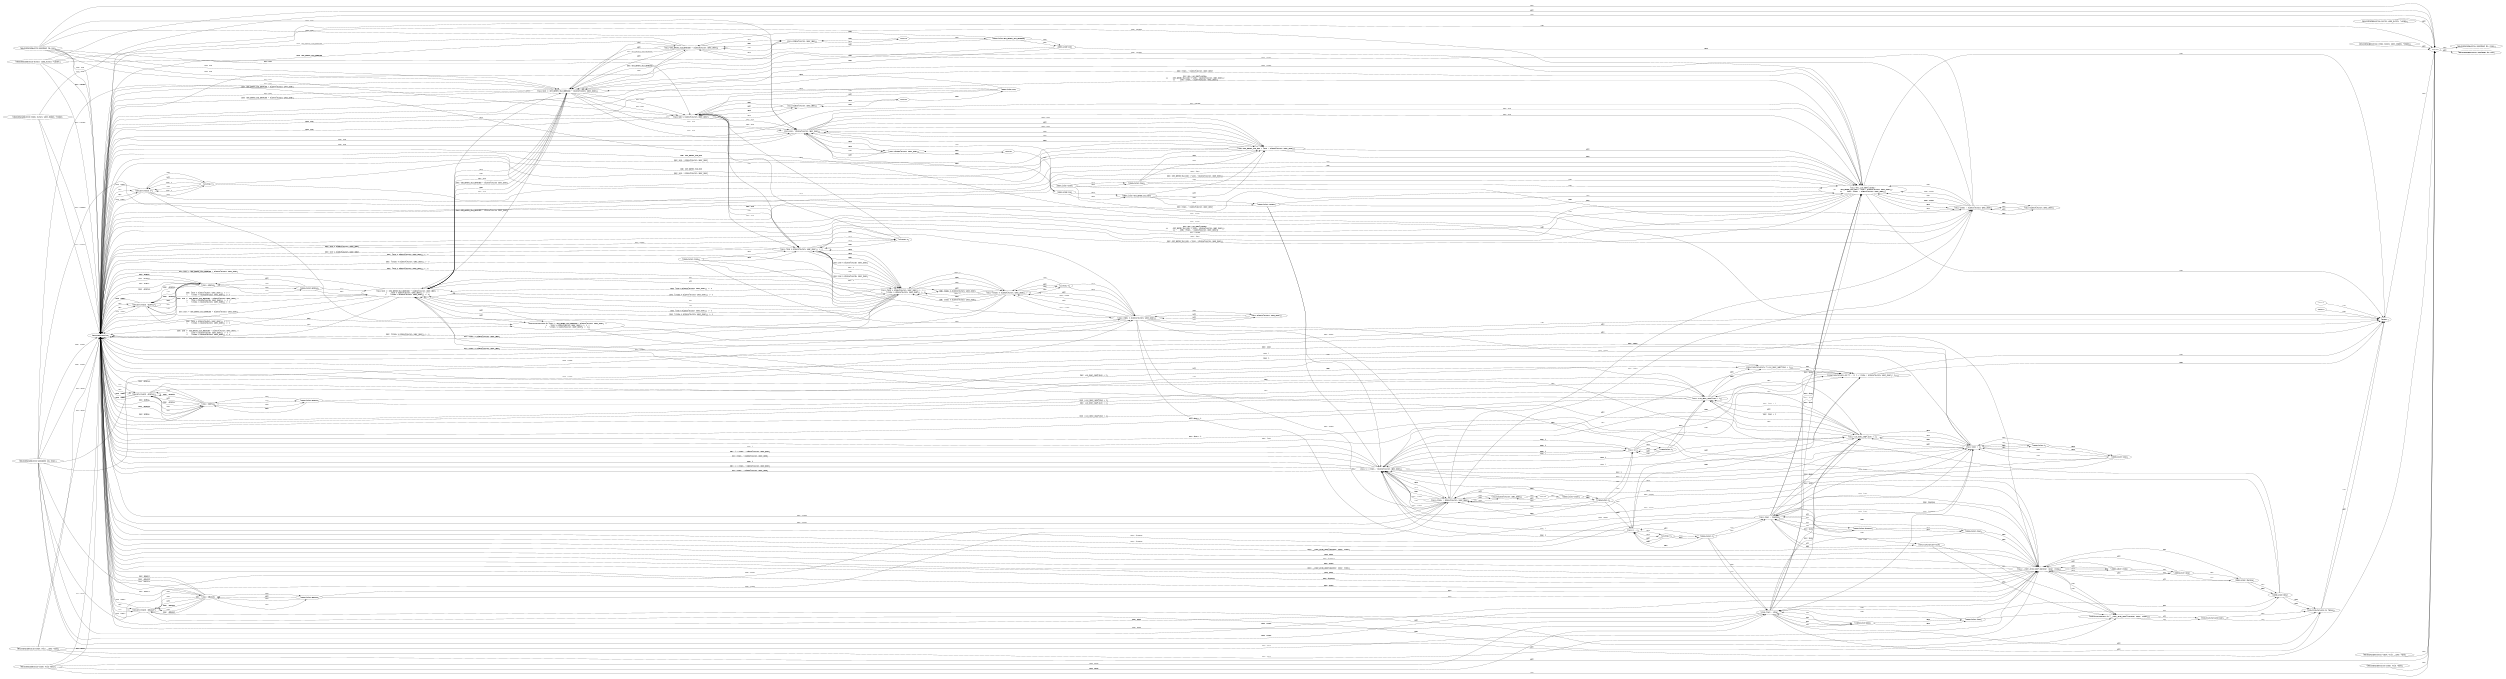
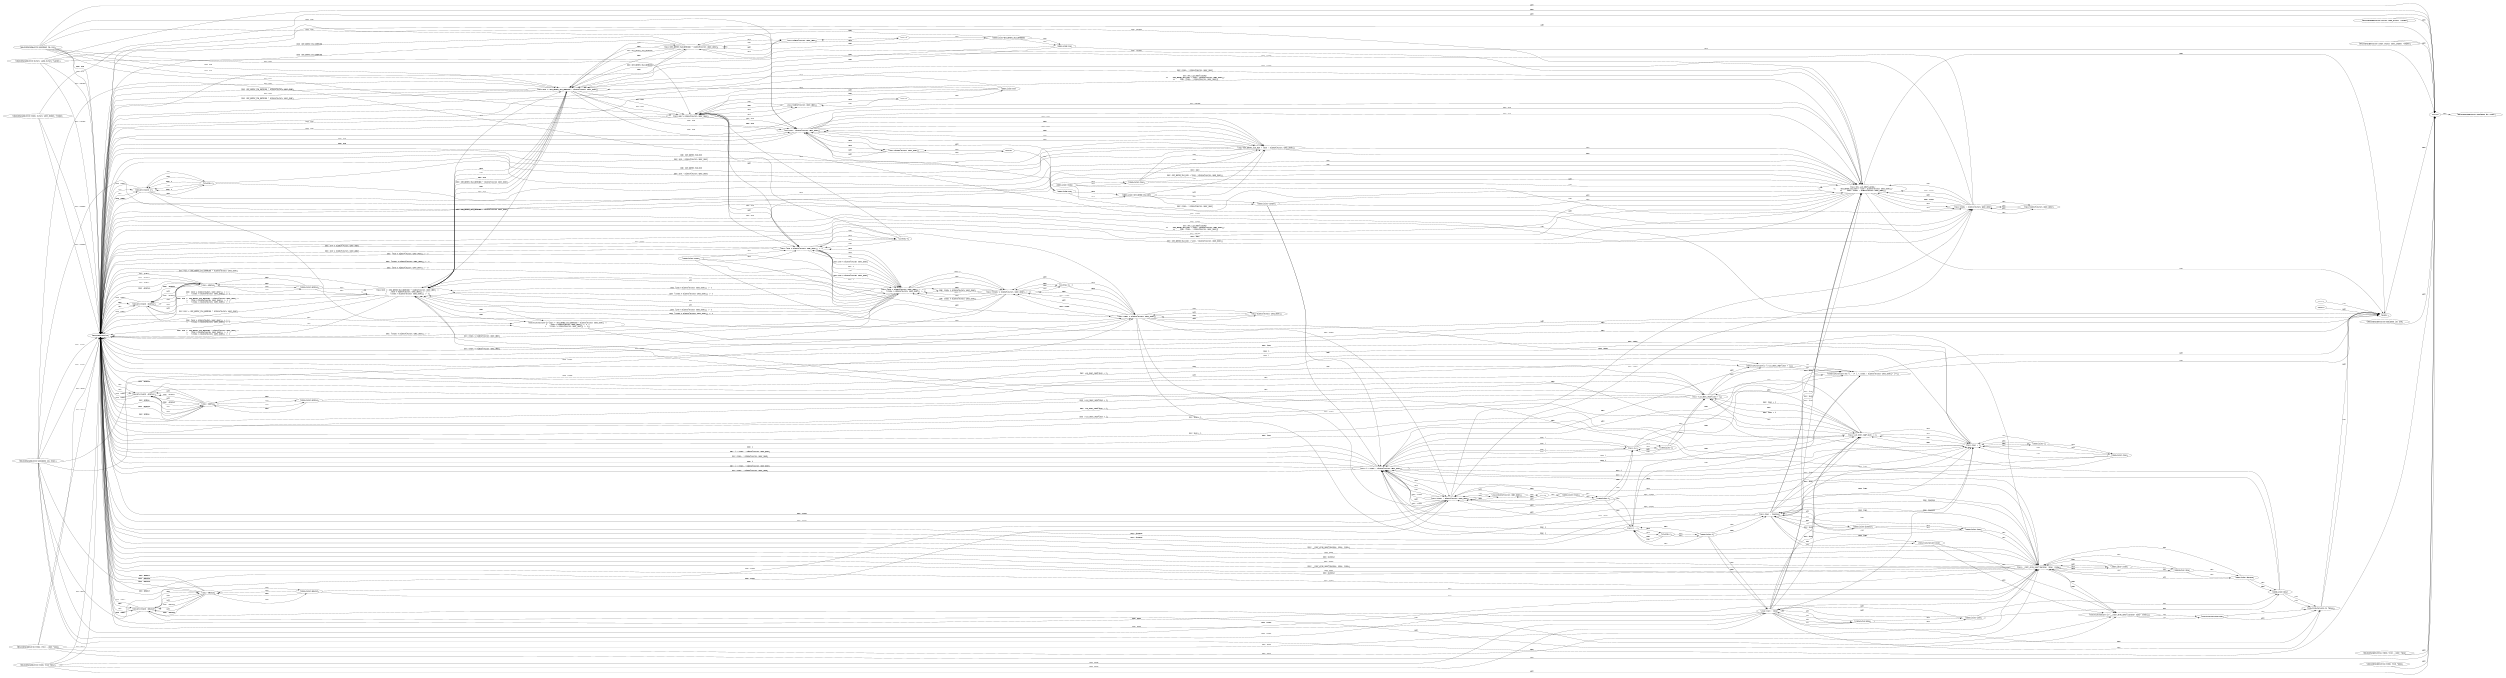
(2445, 51) -> (2430, 262)
